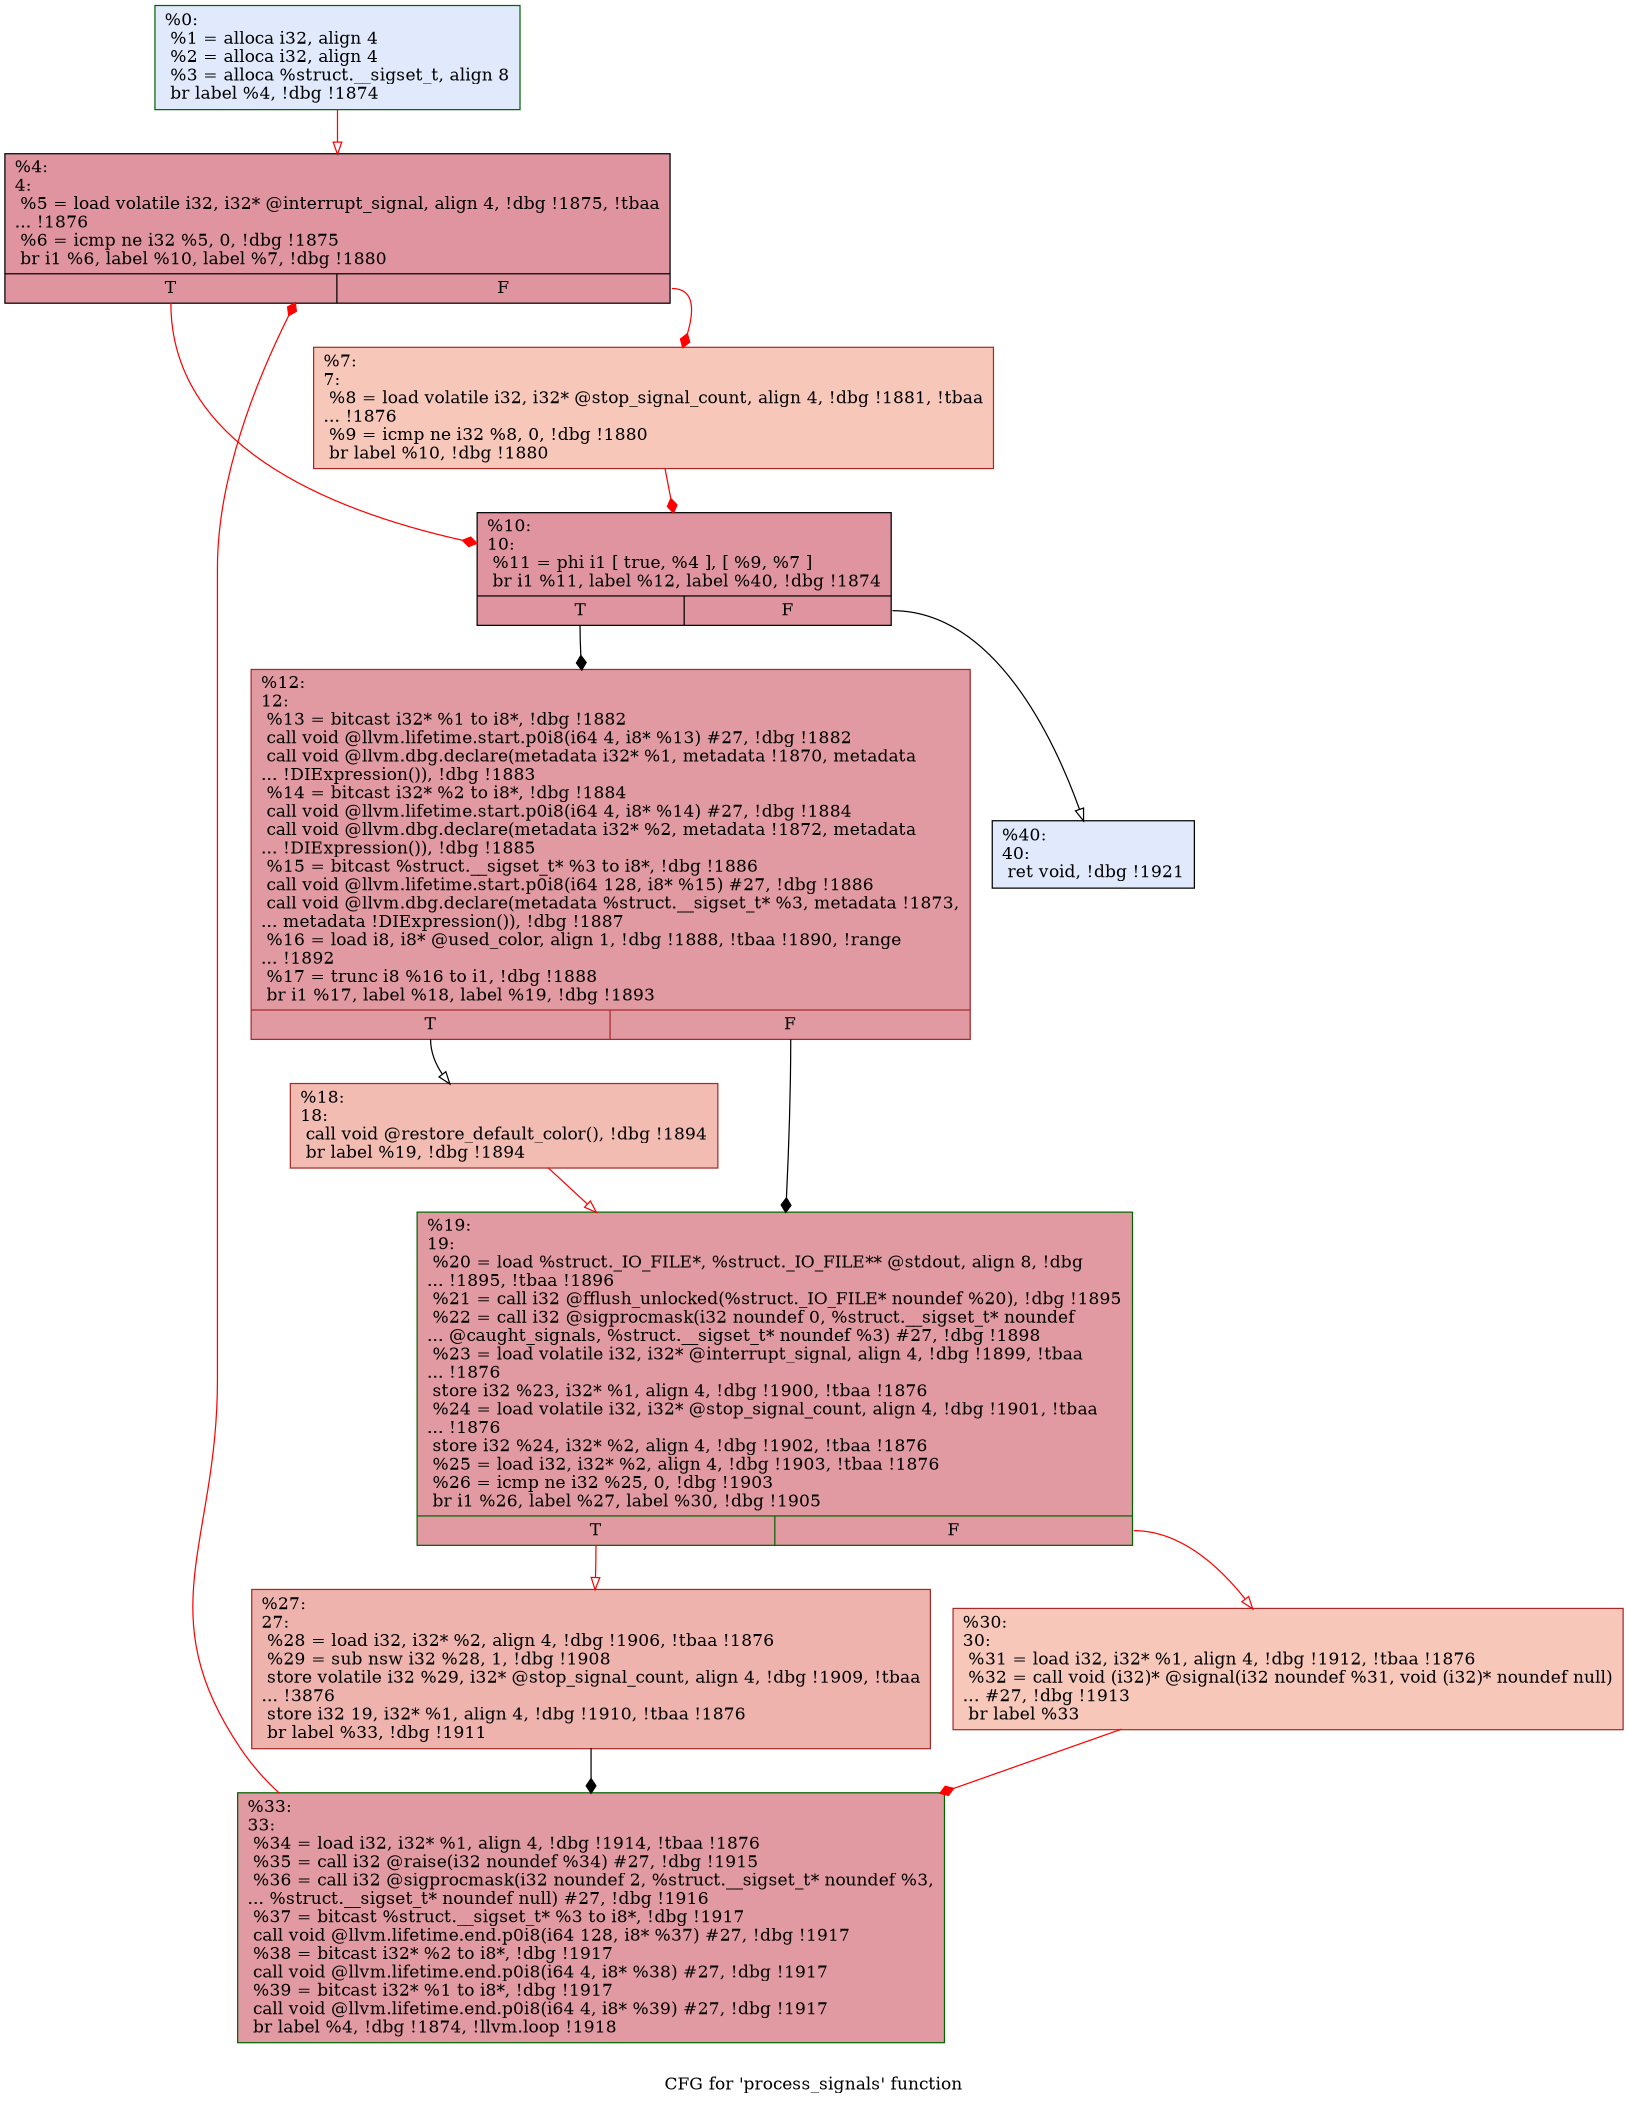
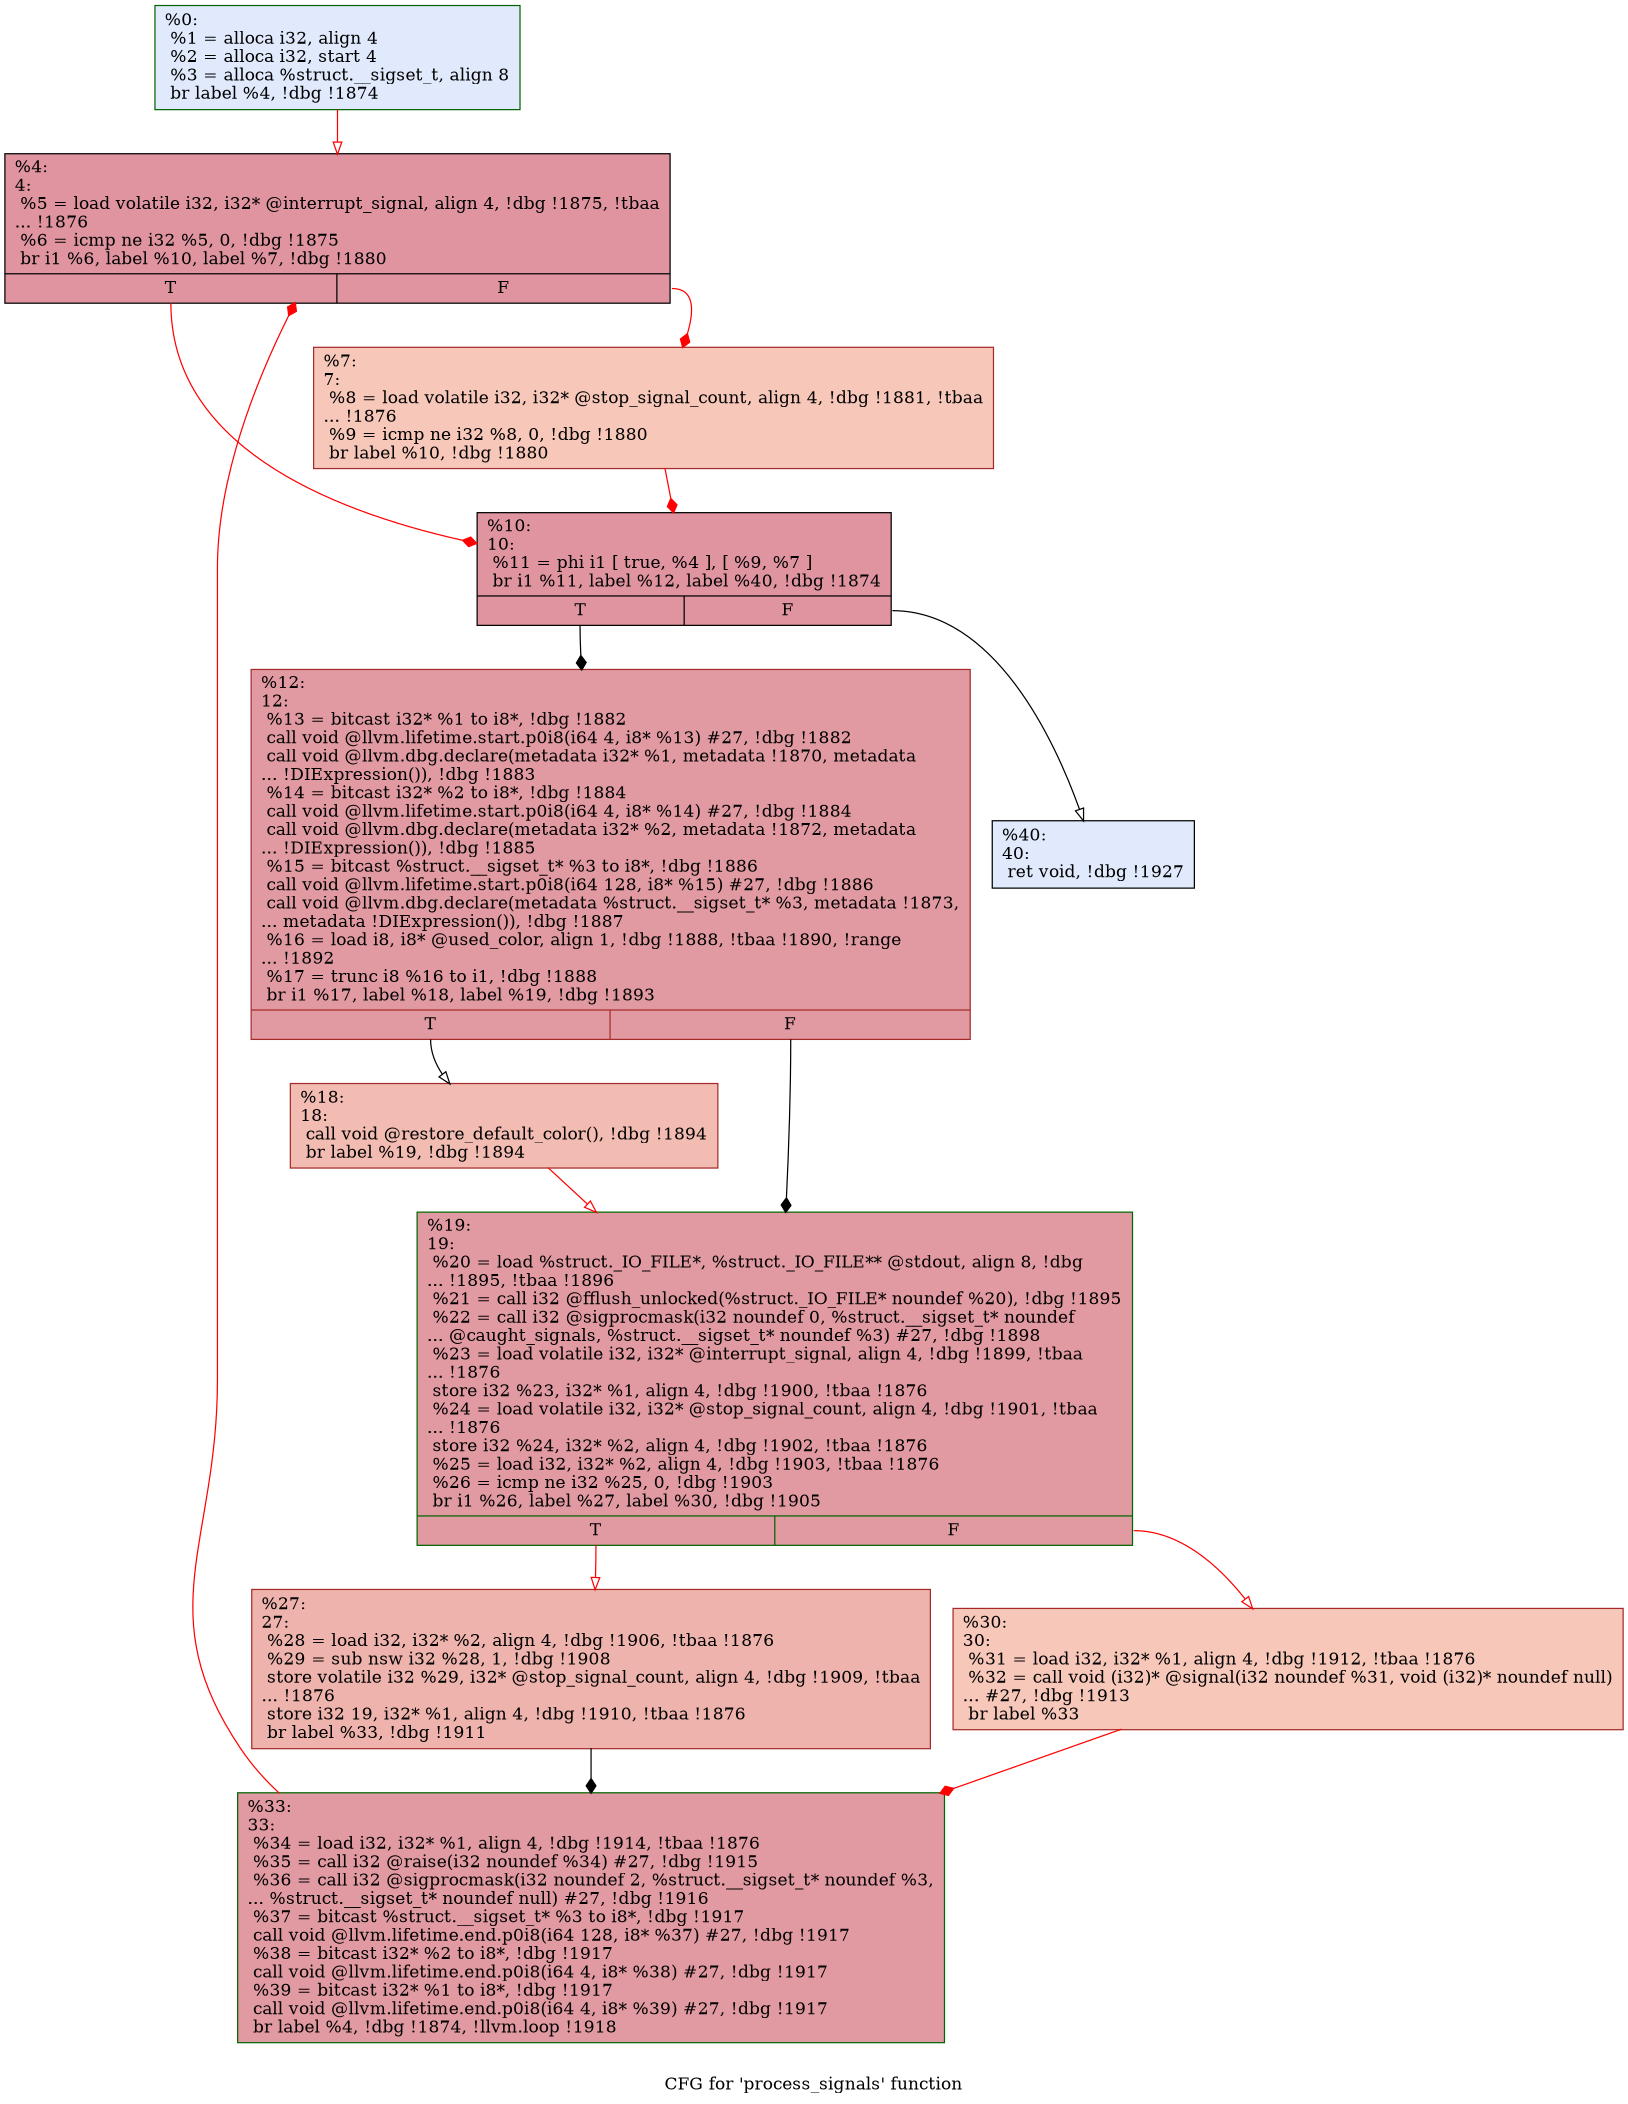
(272, 57) -> (271, 57)
(1093, 872) -> (1093, 872)
(299, 1696) -> (299, 1696)
